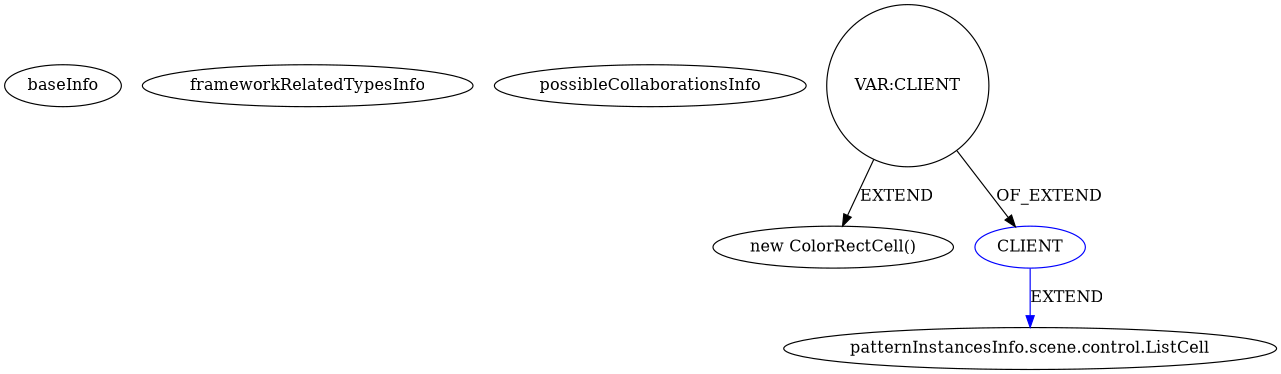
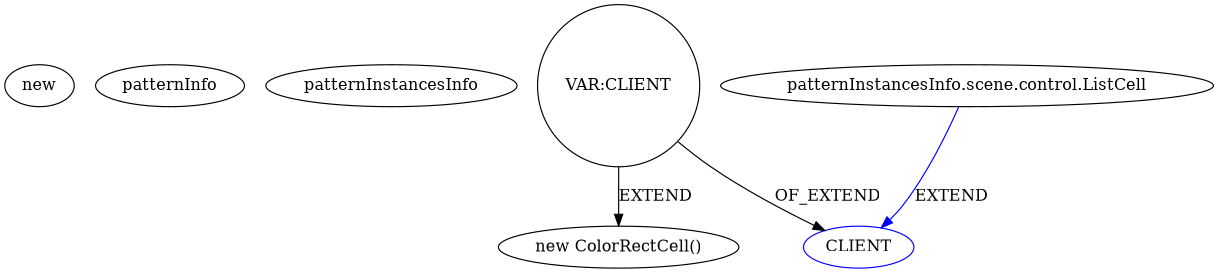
(63, 86) -> none
none -> (170, 86)
(308, 86) -> (39, 86)
none -> (391, 86)
(650, 86) -> none
(1030, 292) -> (929, 166)
